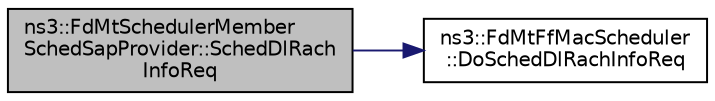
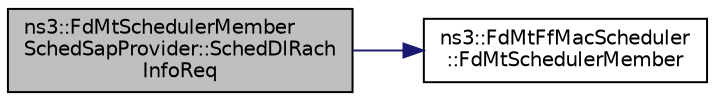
(565, 51) -> (565, 51)
